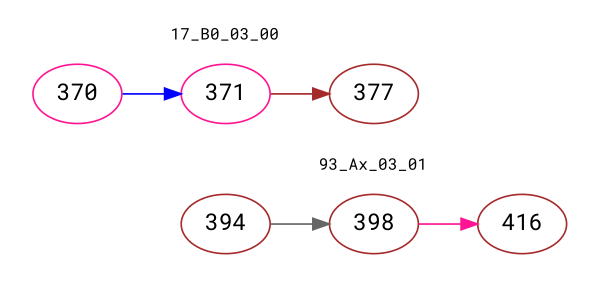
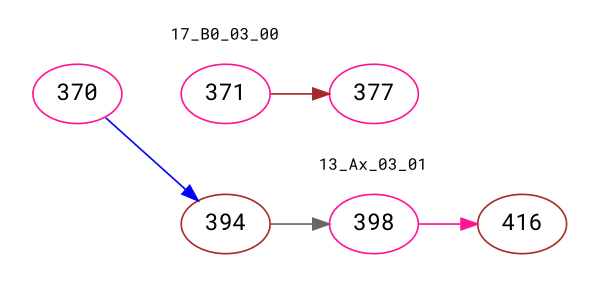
(143, 94) -> (146, 154)
(374, 94) -> (374, 94)
(374, 166) -> (374, 166)
(374, 224) -> (374, 224)
